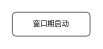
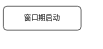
(51, 24) -> (42, 18)
